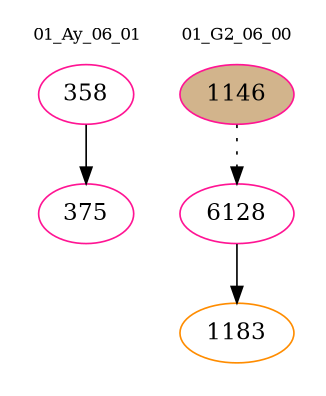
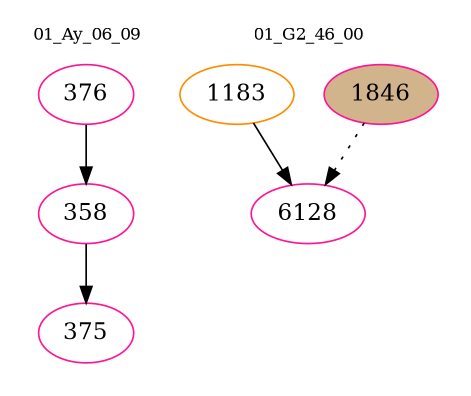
(87, 36) -> (87, 36)
(237, 36) -> (309, 36)
none -> (86, 94)
(237, 94) -> (381, 94)
(237, 265) -> (268, 147)
